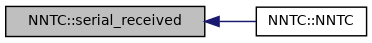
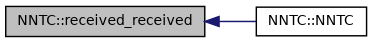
(105, 21) -> (105, 21)
